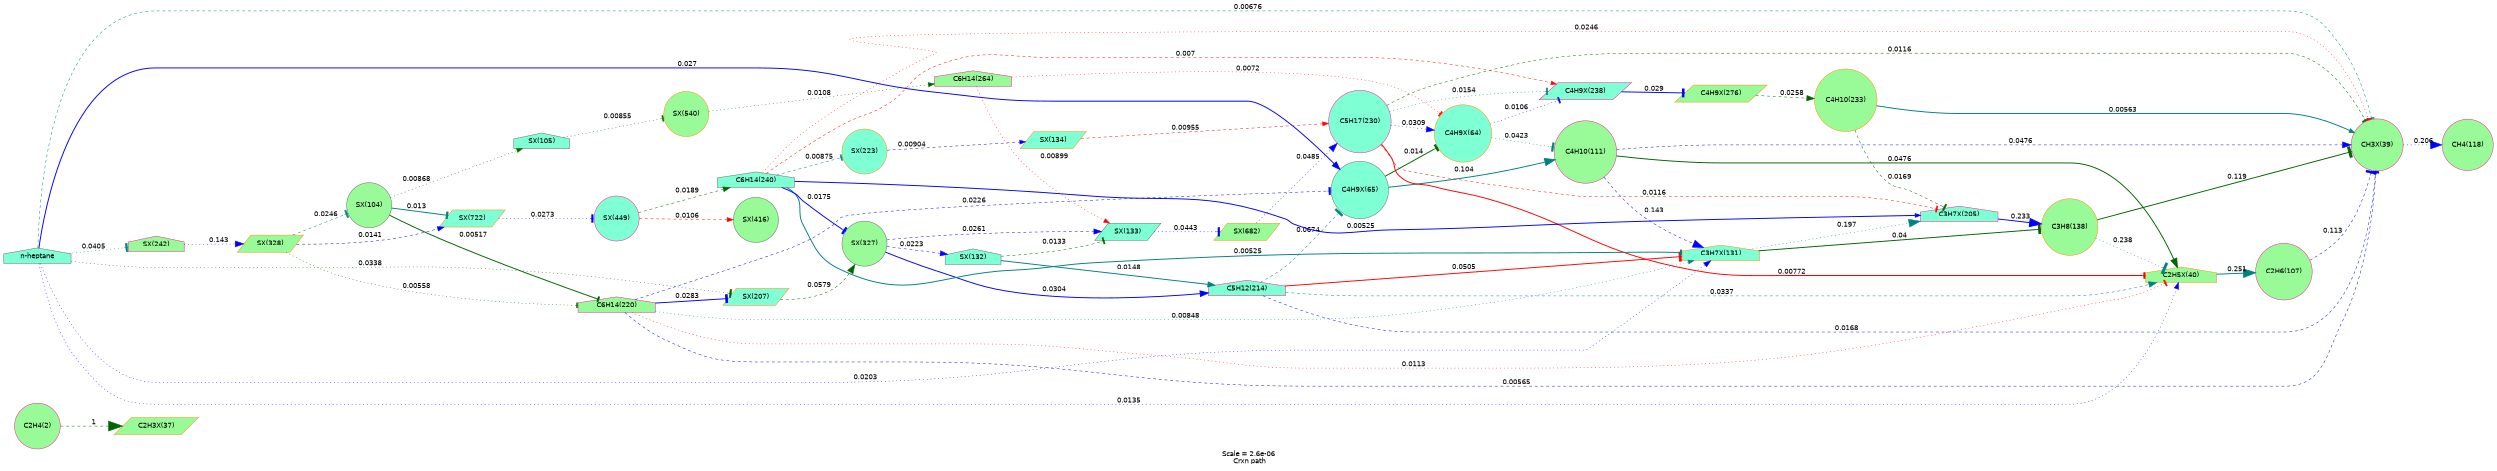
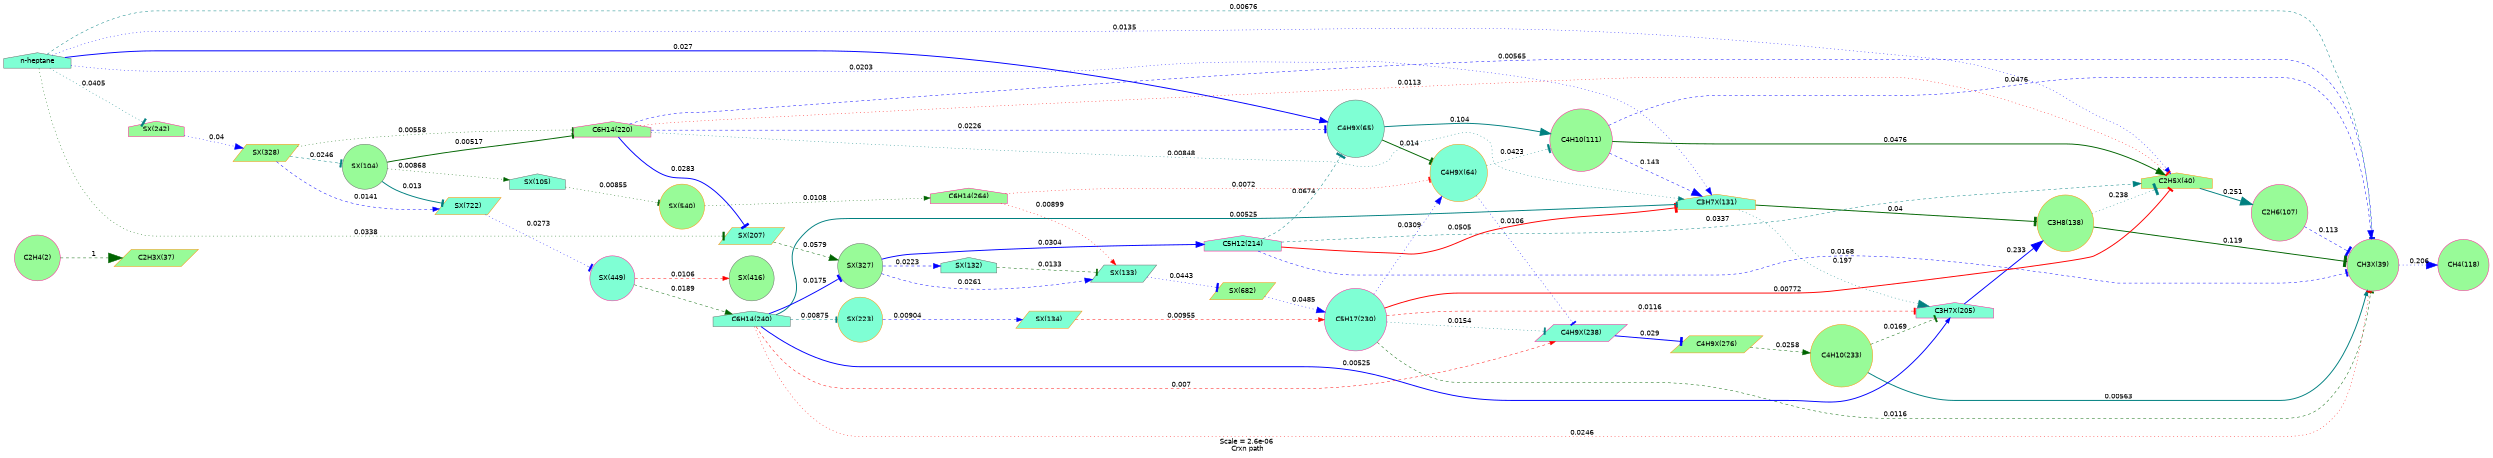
(218, 241) -> (216, 138)
(1104, 272) -> none
